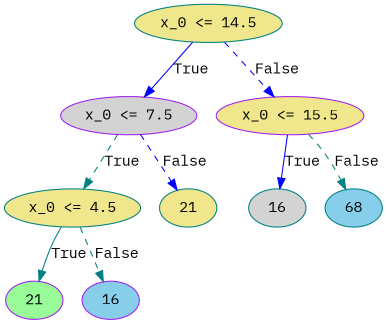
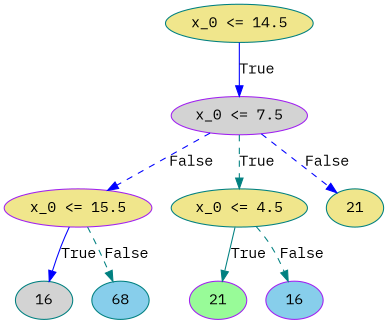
(246, 66) -> (164, 159)
